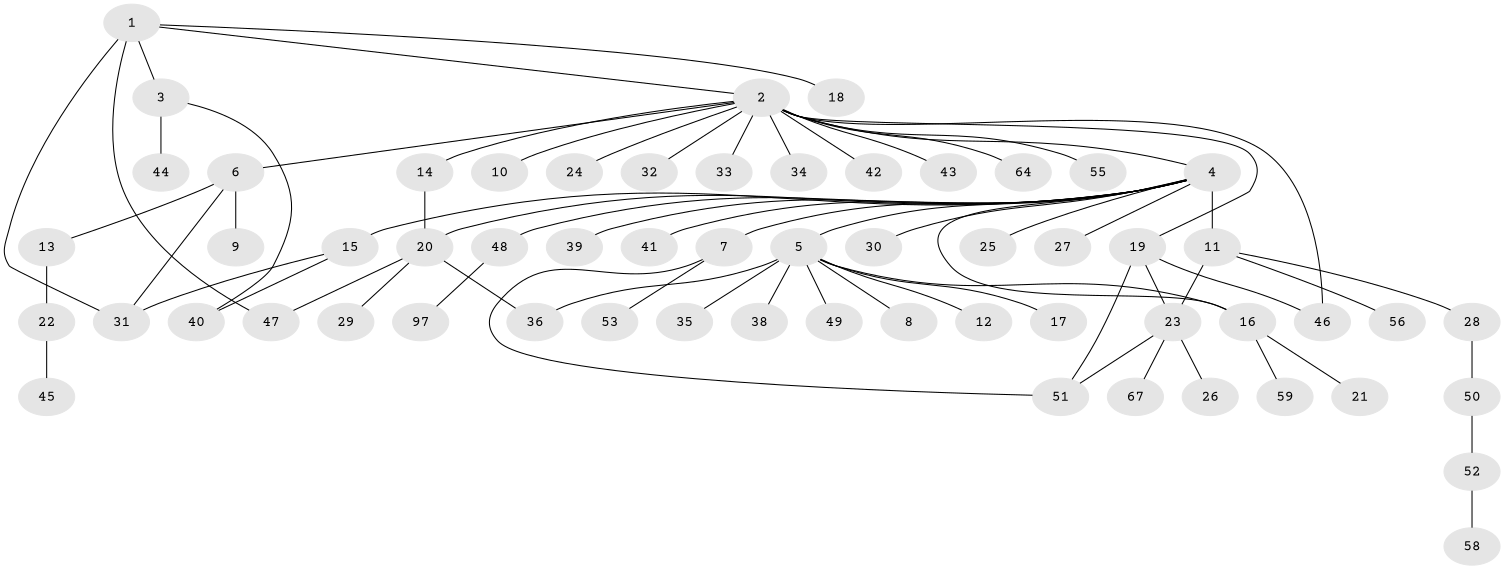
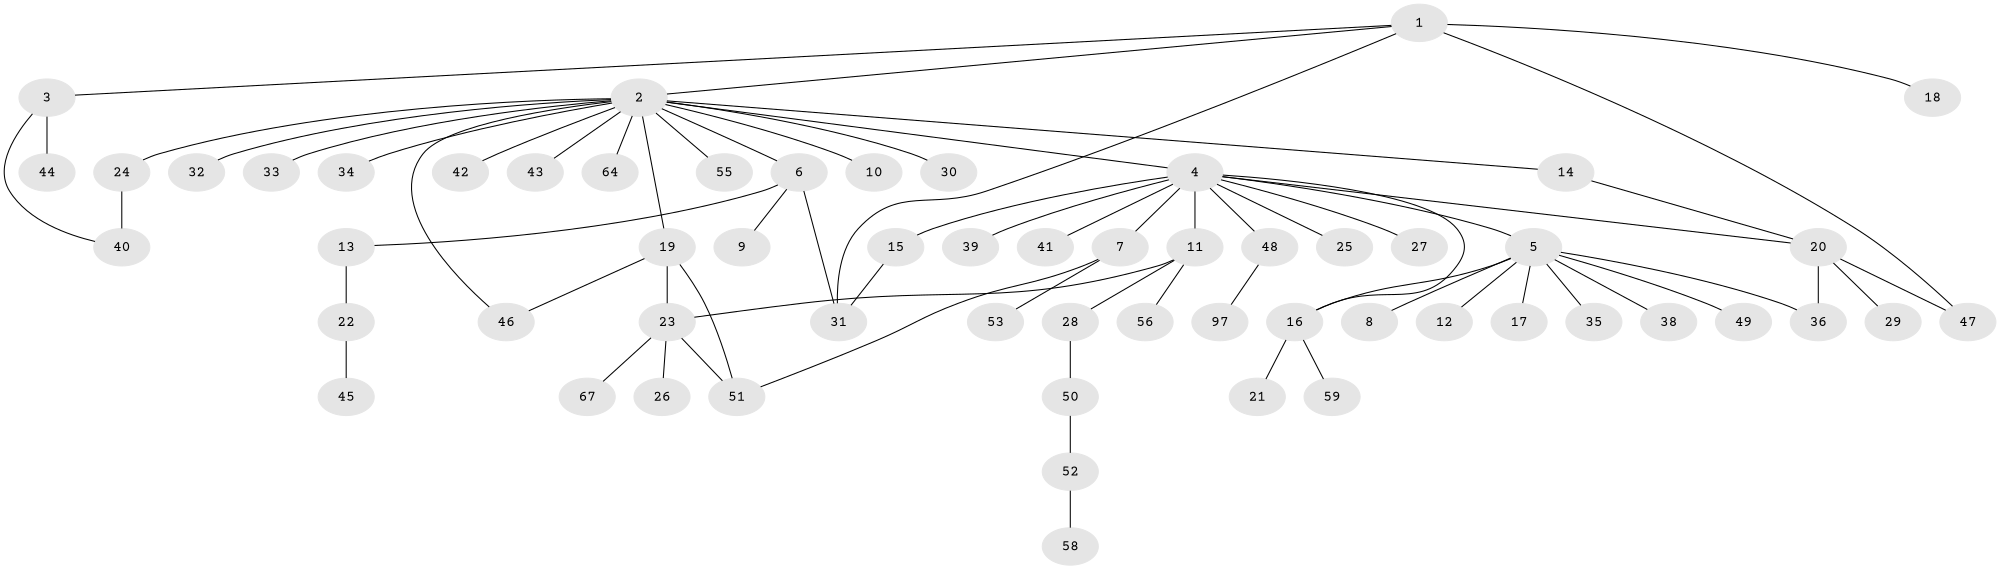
(1041, 205) -> (818, 129)
(273, 285) -> (122, 210)
